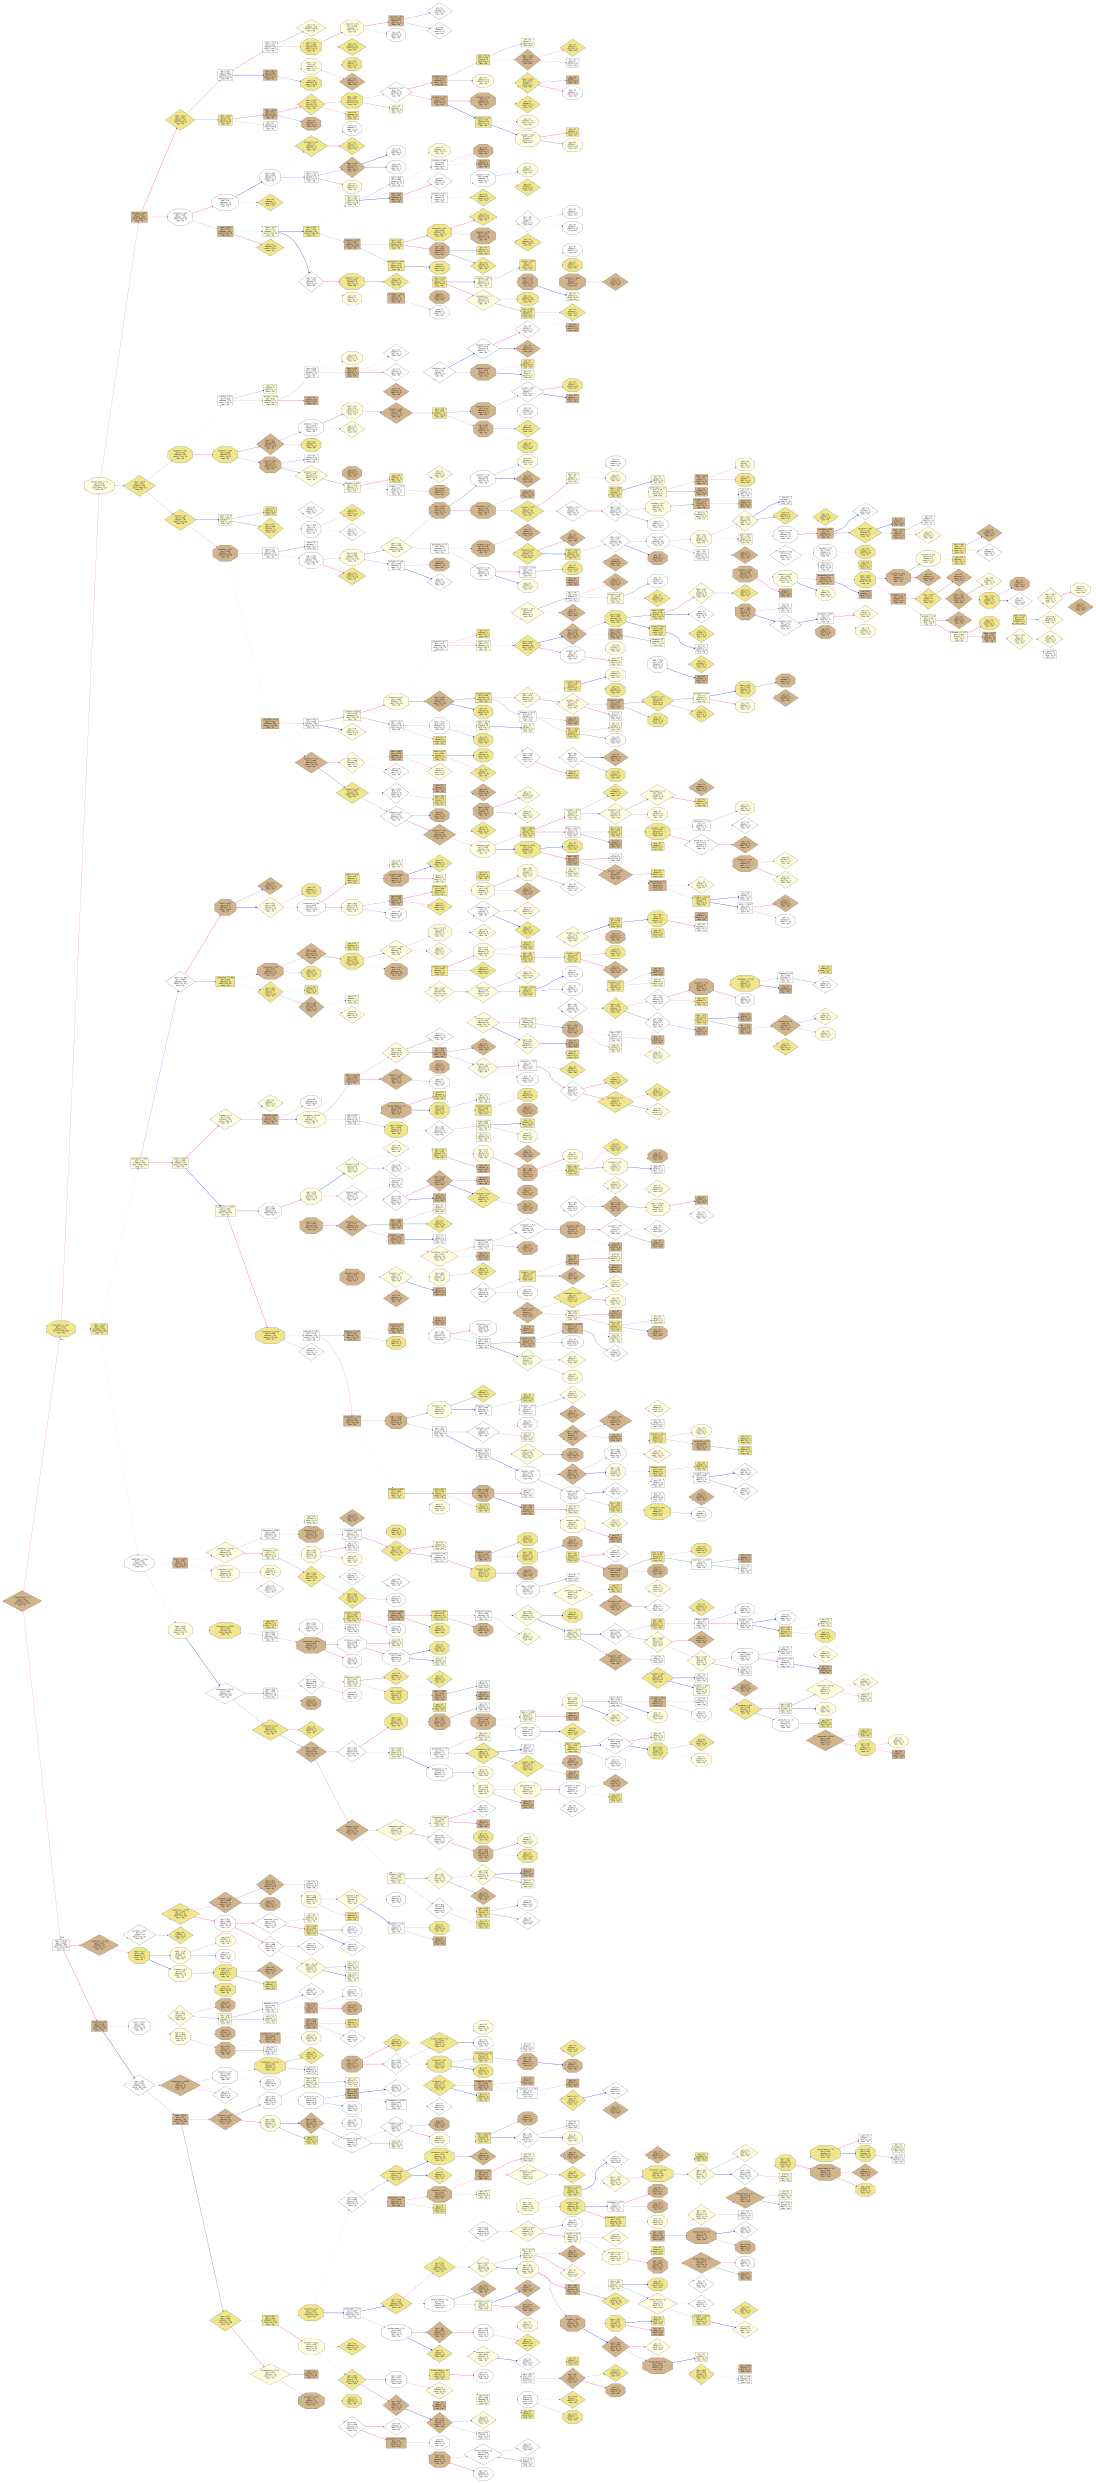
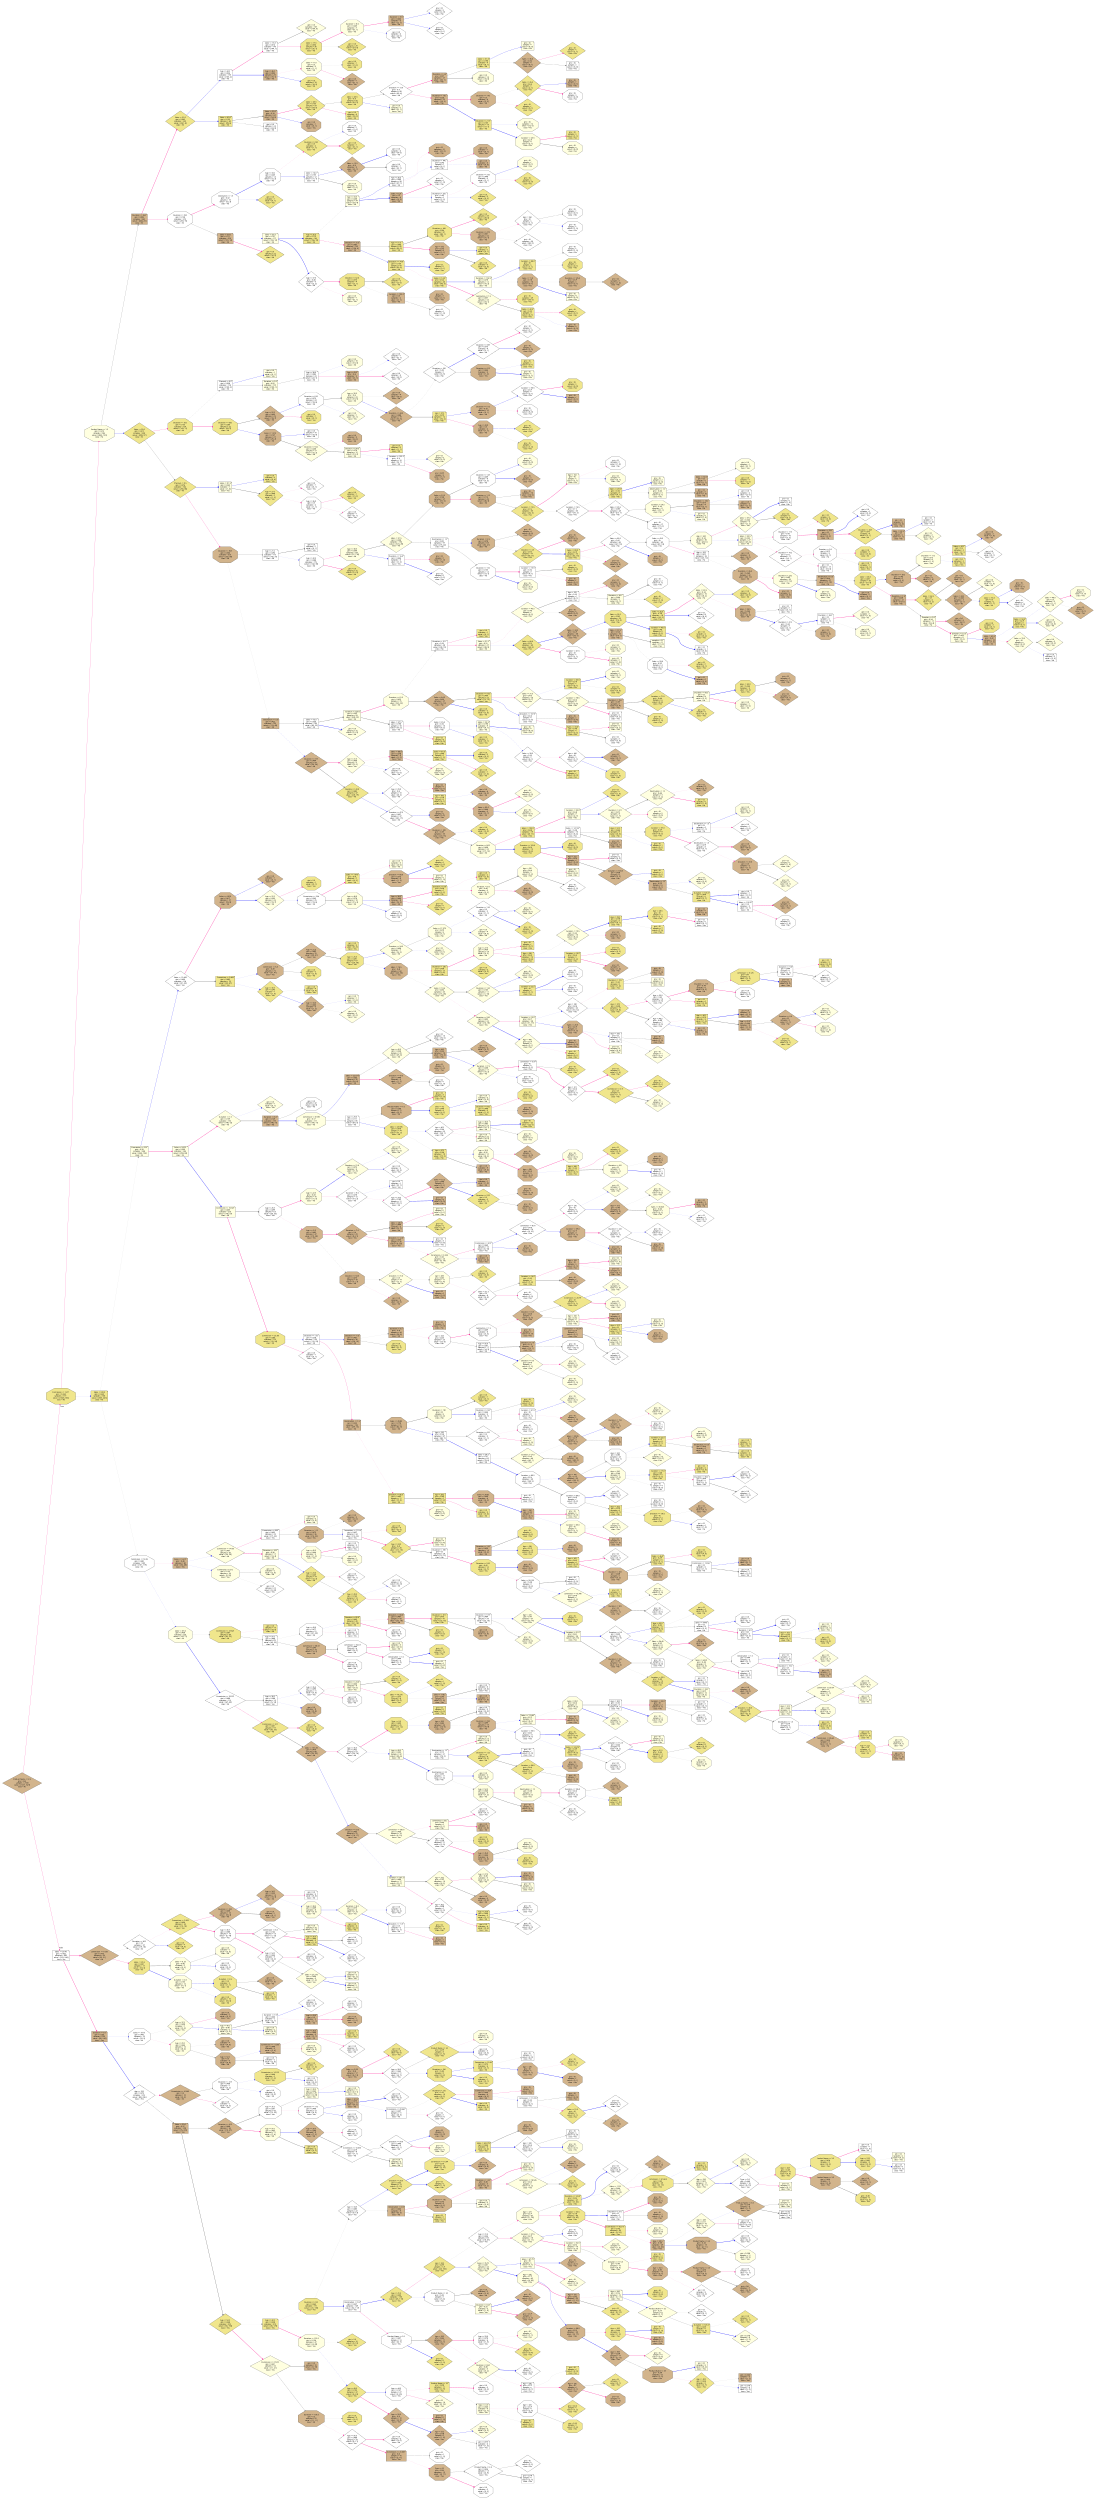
(440, 150) -> (440, 150)
(528, 242) -> (528, 242)
(311, 401) -> none
(745, 2247) -> (745, 2256)
(745, 2276) -> (745, 2289)
